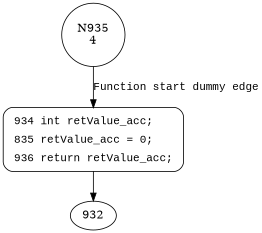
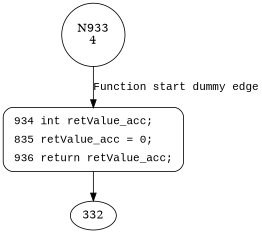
(93, 35) -> (93, 35)
(93, 216) -> (93, 216)
